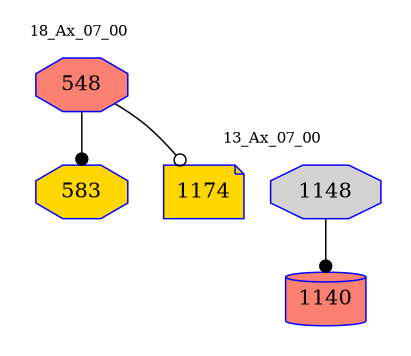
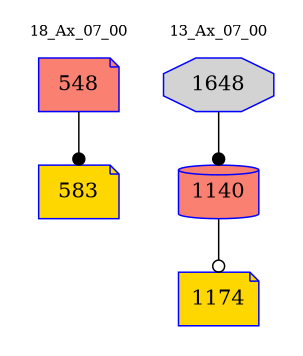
(82, 85) -> (79, 85)
(161, 139) -> (219, 240)
(82, 192) -> (79, 192)
(326, 192) -> (219, 85)
